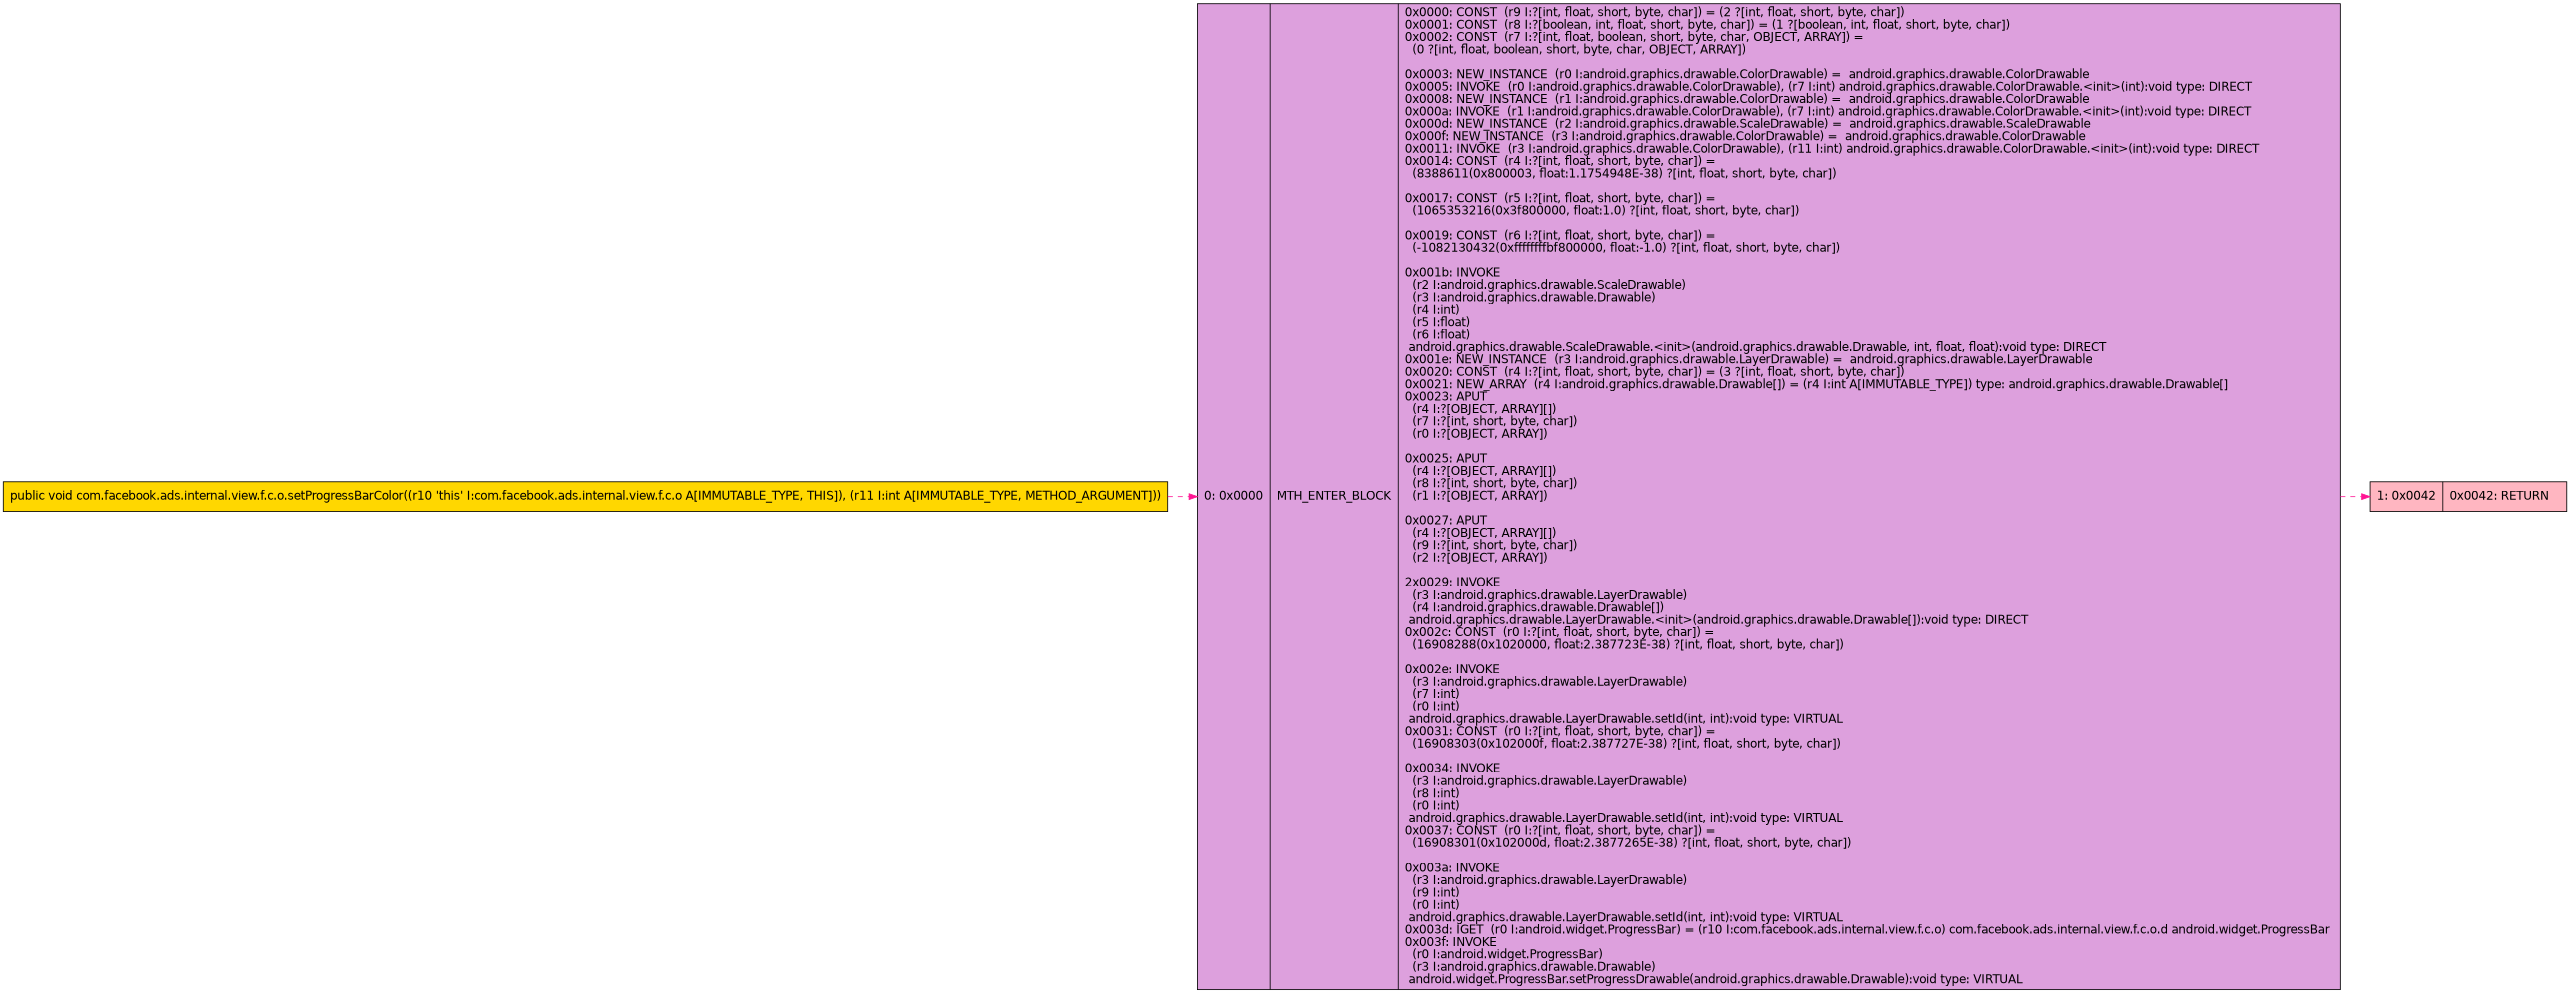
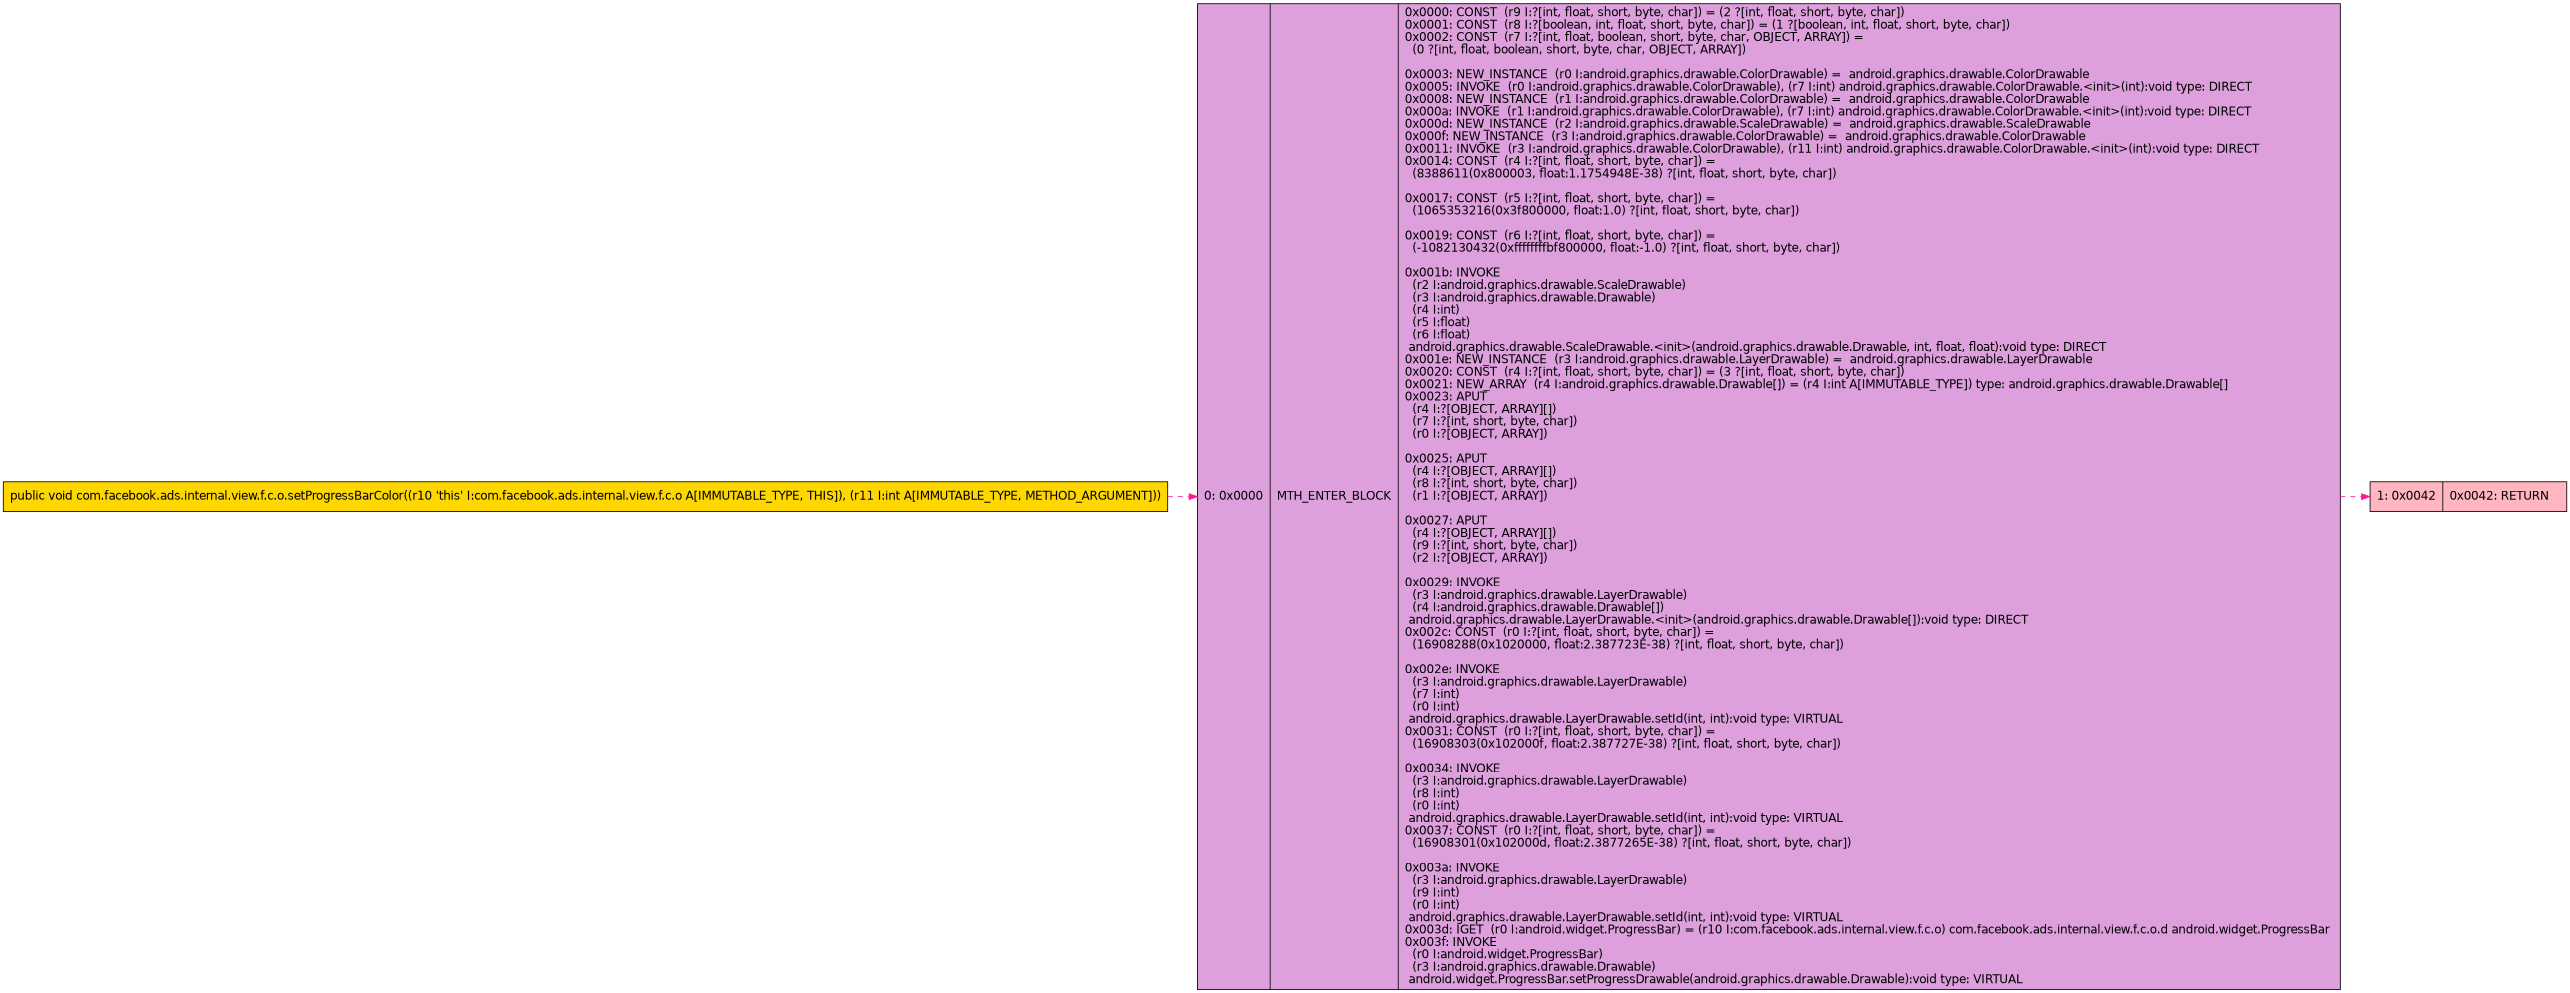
(1457, 583) -> (1457, 583)
